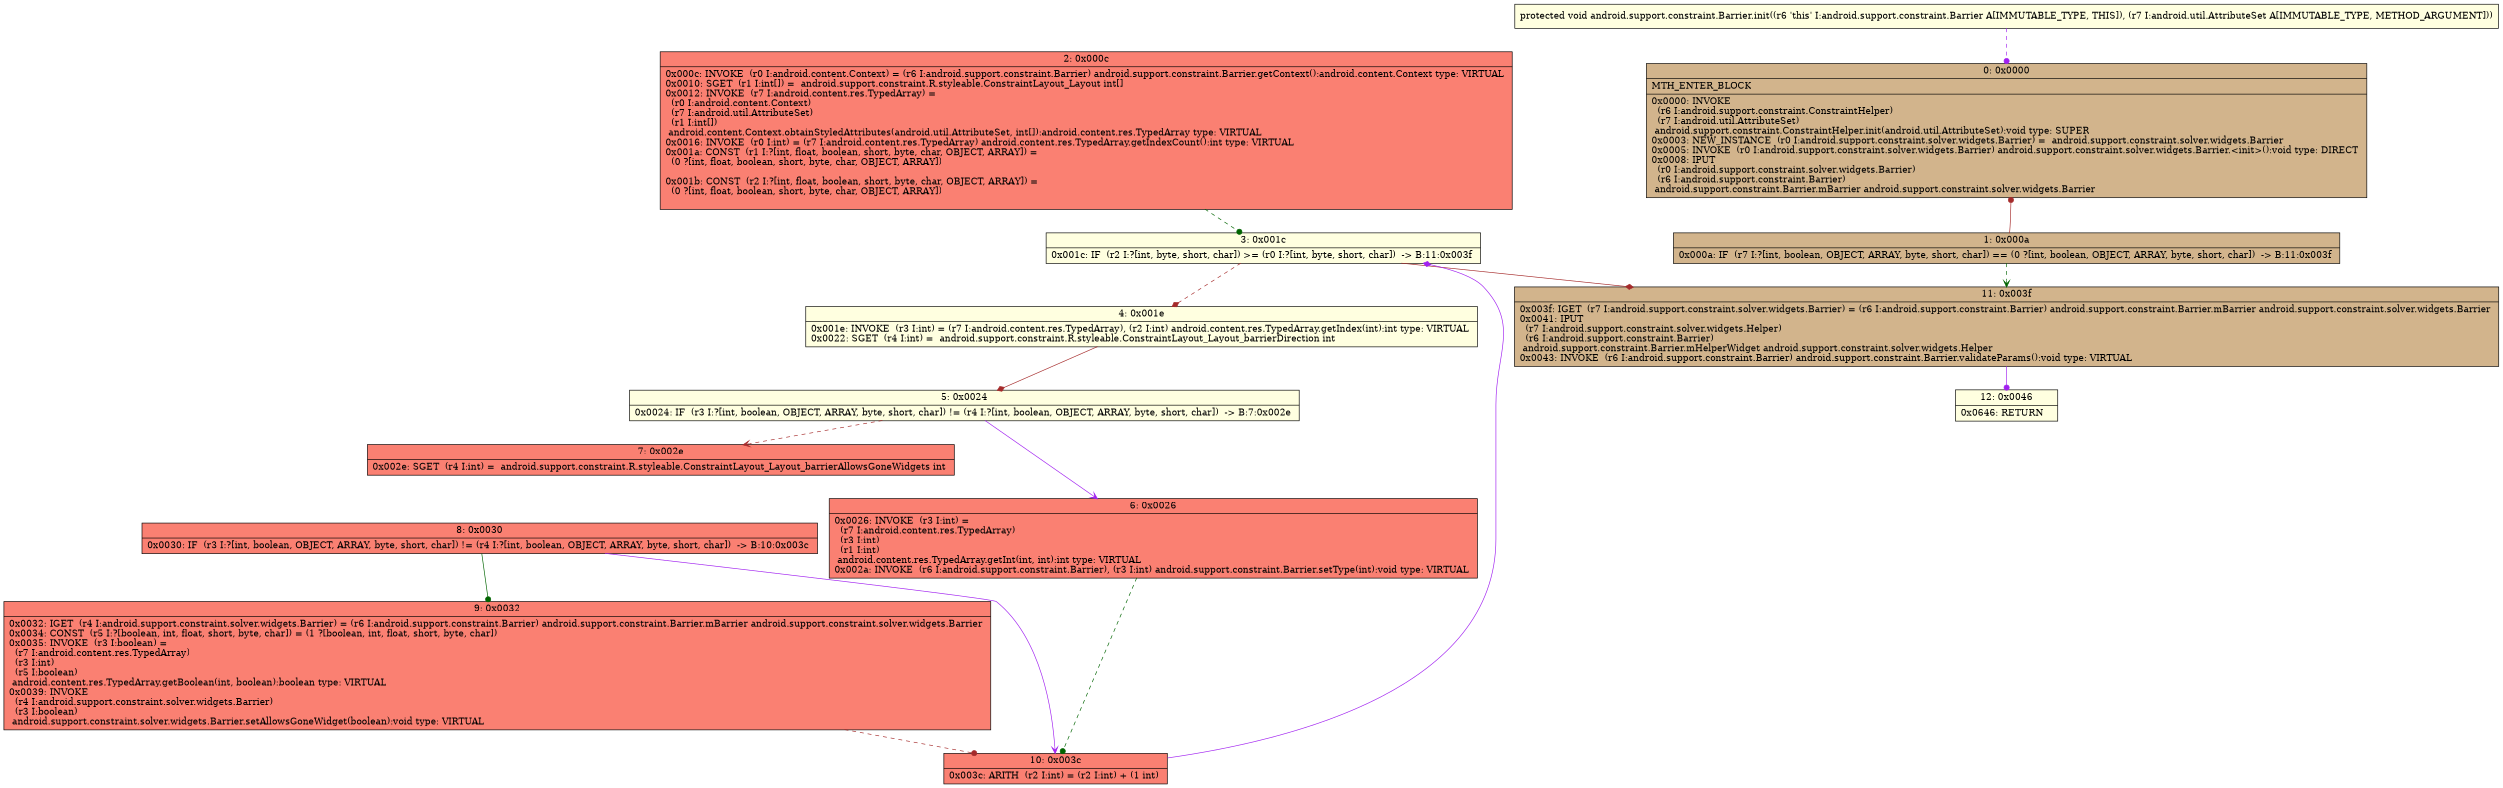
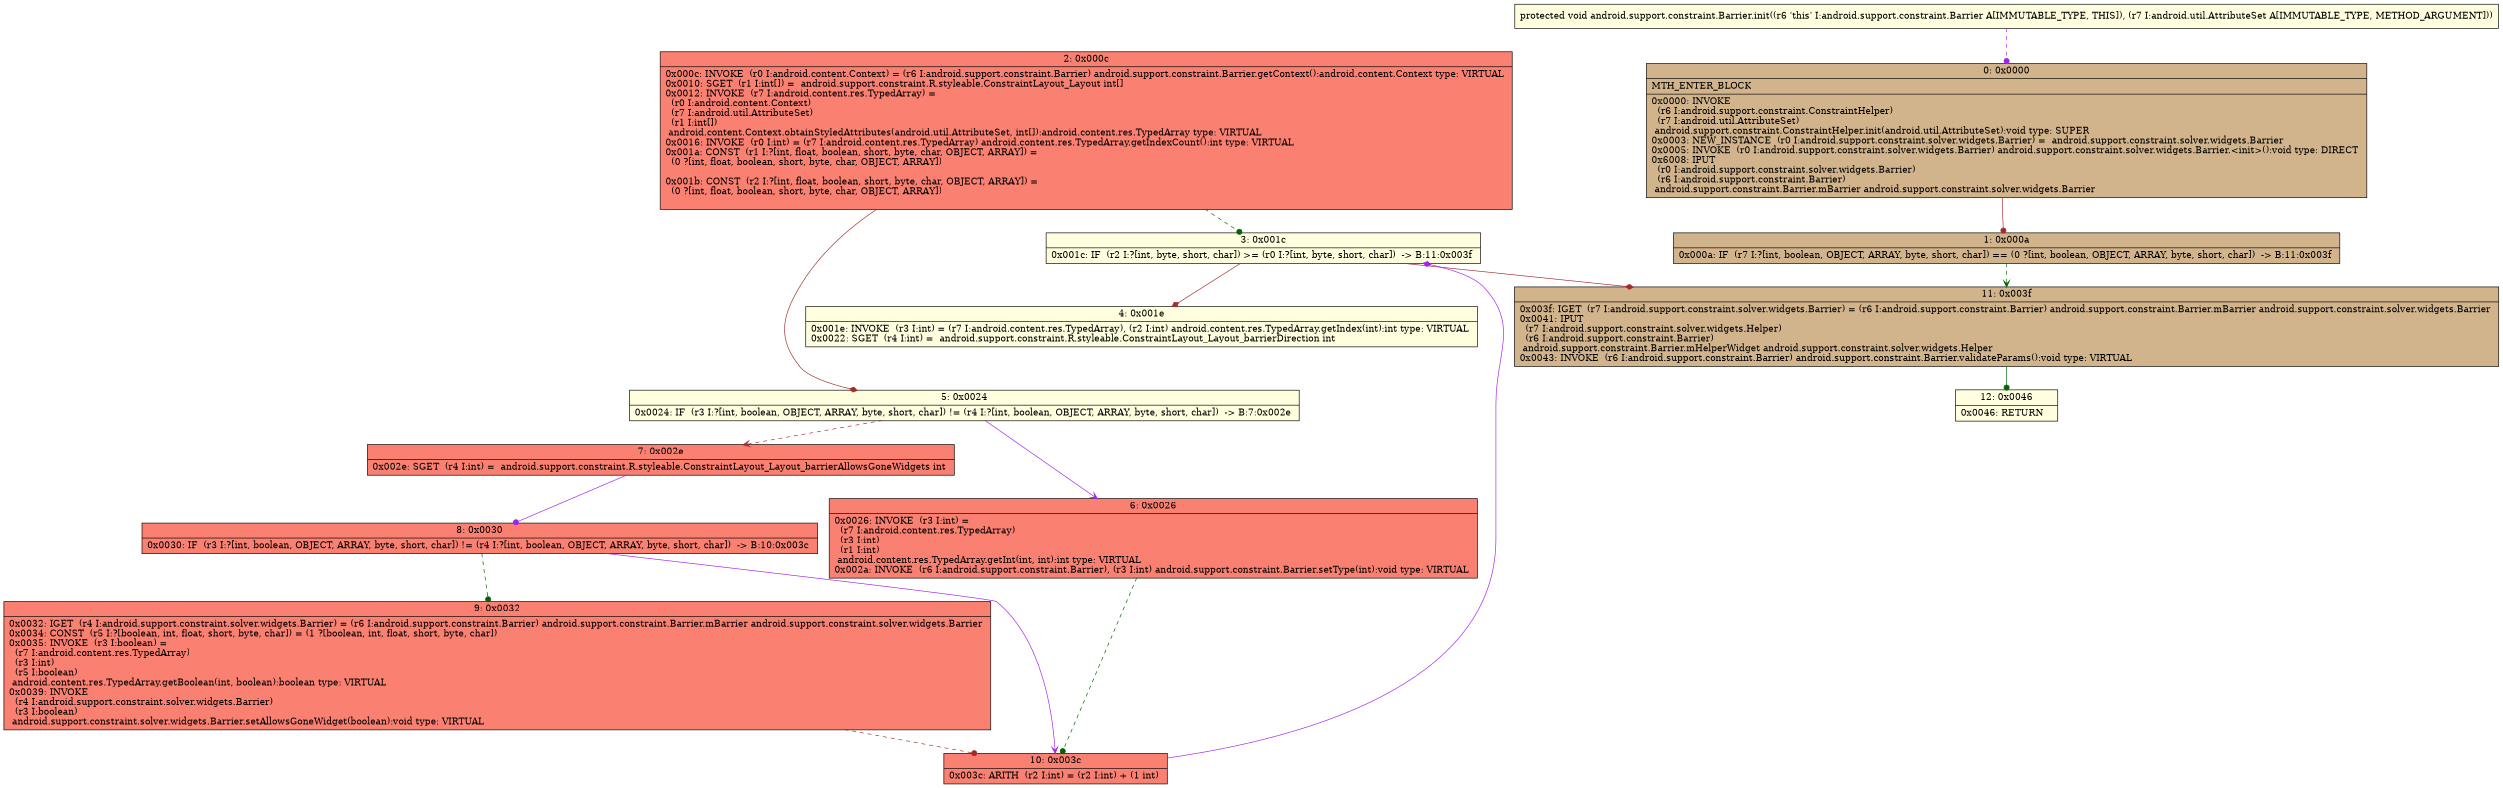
(1686, 160) -> (1686, 160)
(2010, 218) -> (2003, 213)
(1210, 283) -> (1210, 283)
(1051, 367) -> (792, 300)
(2007, 376) -> (2007, 376)
(2007, 413) -> (2007, 413)
none -> (573, 498)
(485, 575) -> (485, 575)
